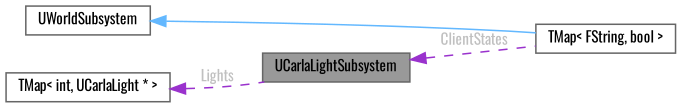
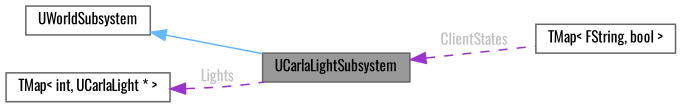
(351, 25) -> (214, 44)
